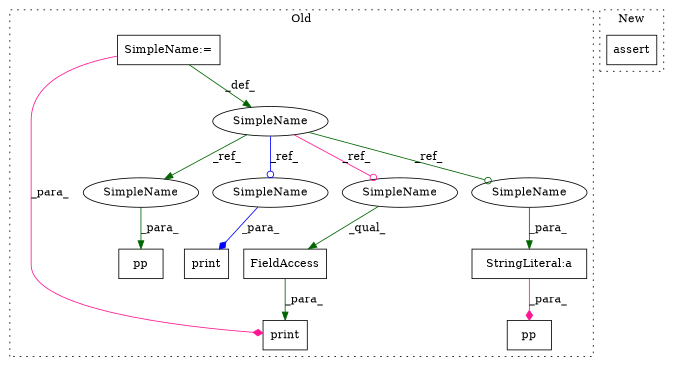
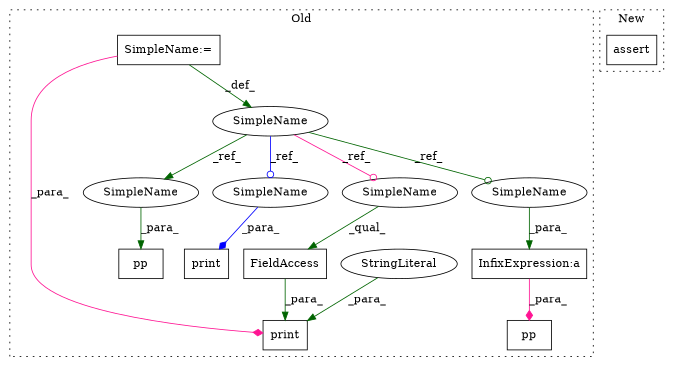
none -> (399, 264)
(529, 264) -> (529, 264)
